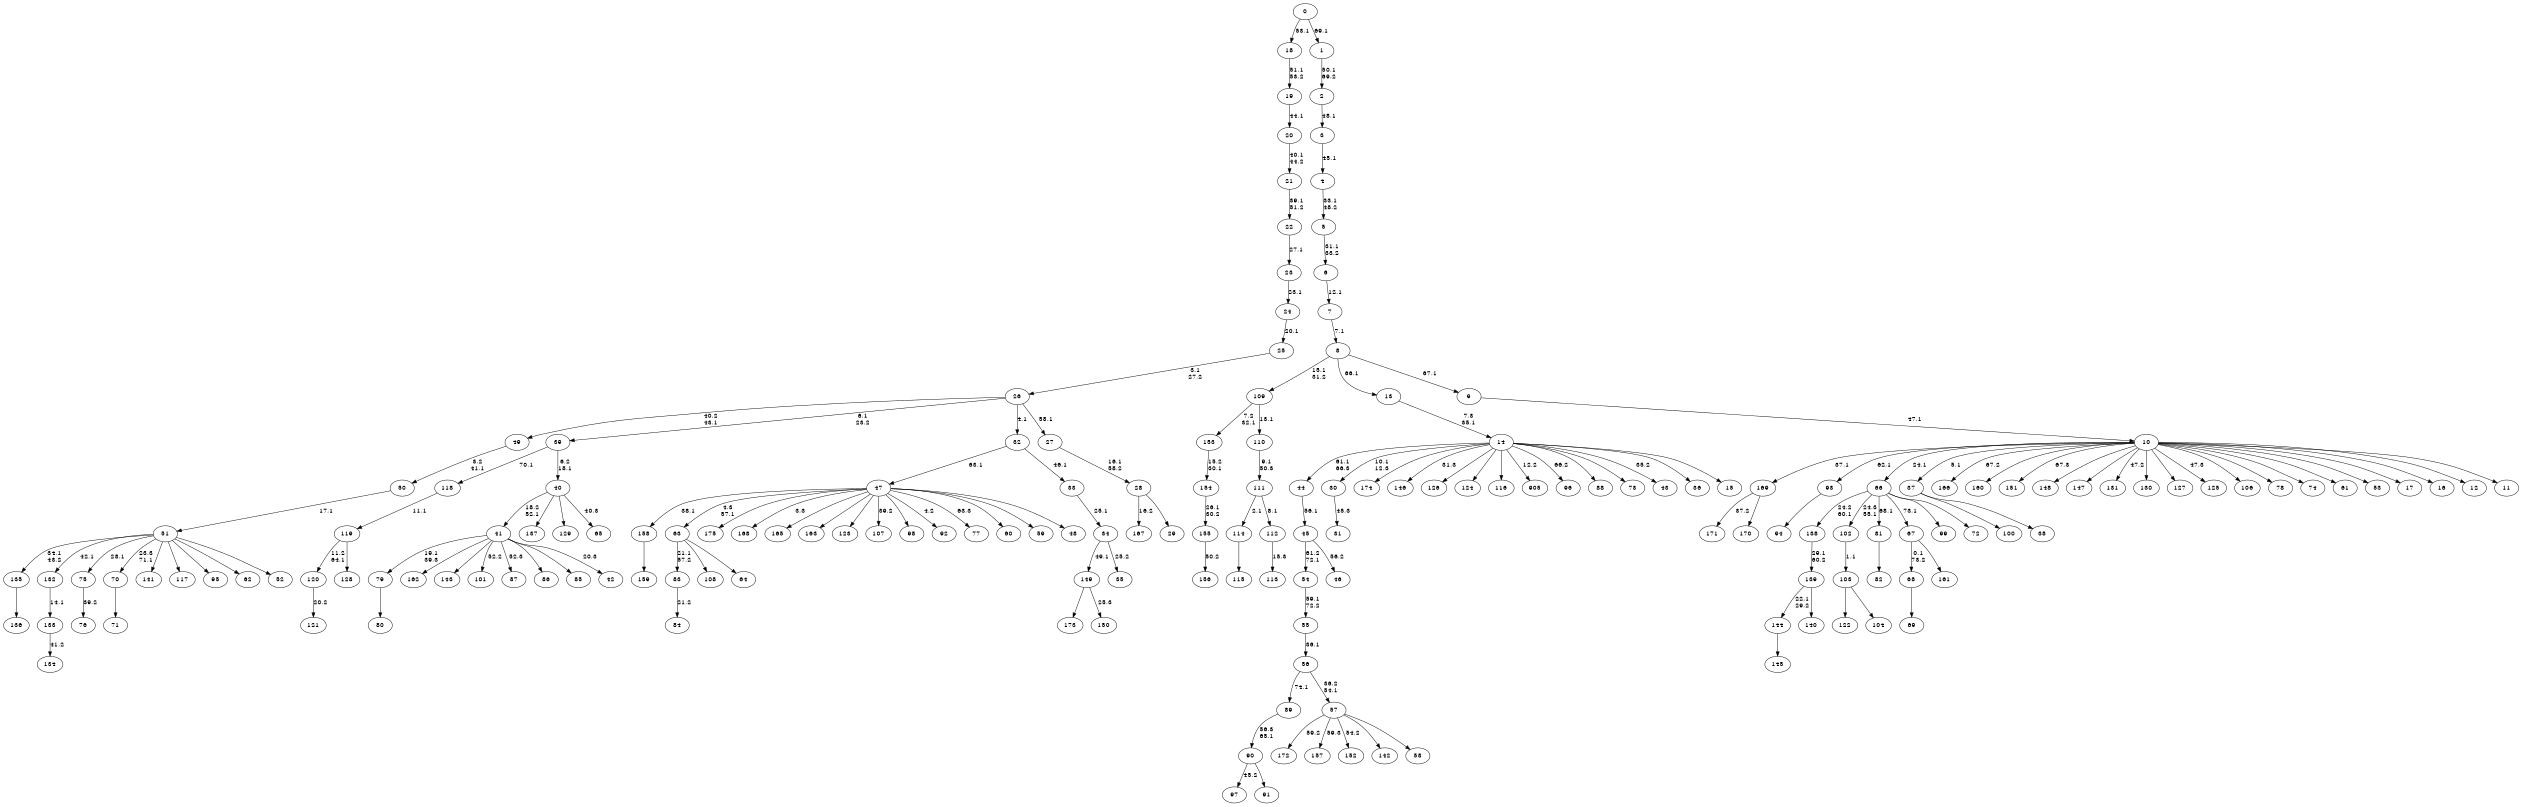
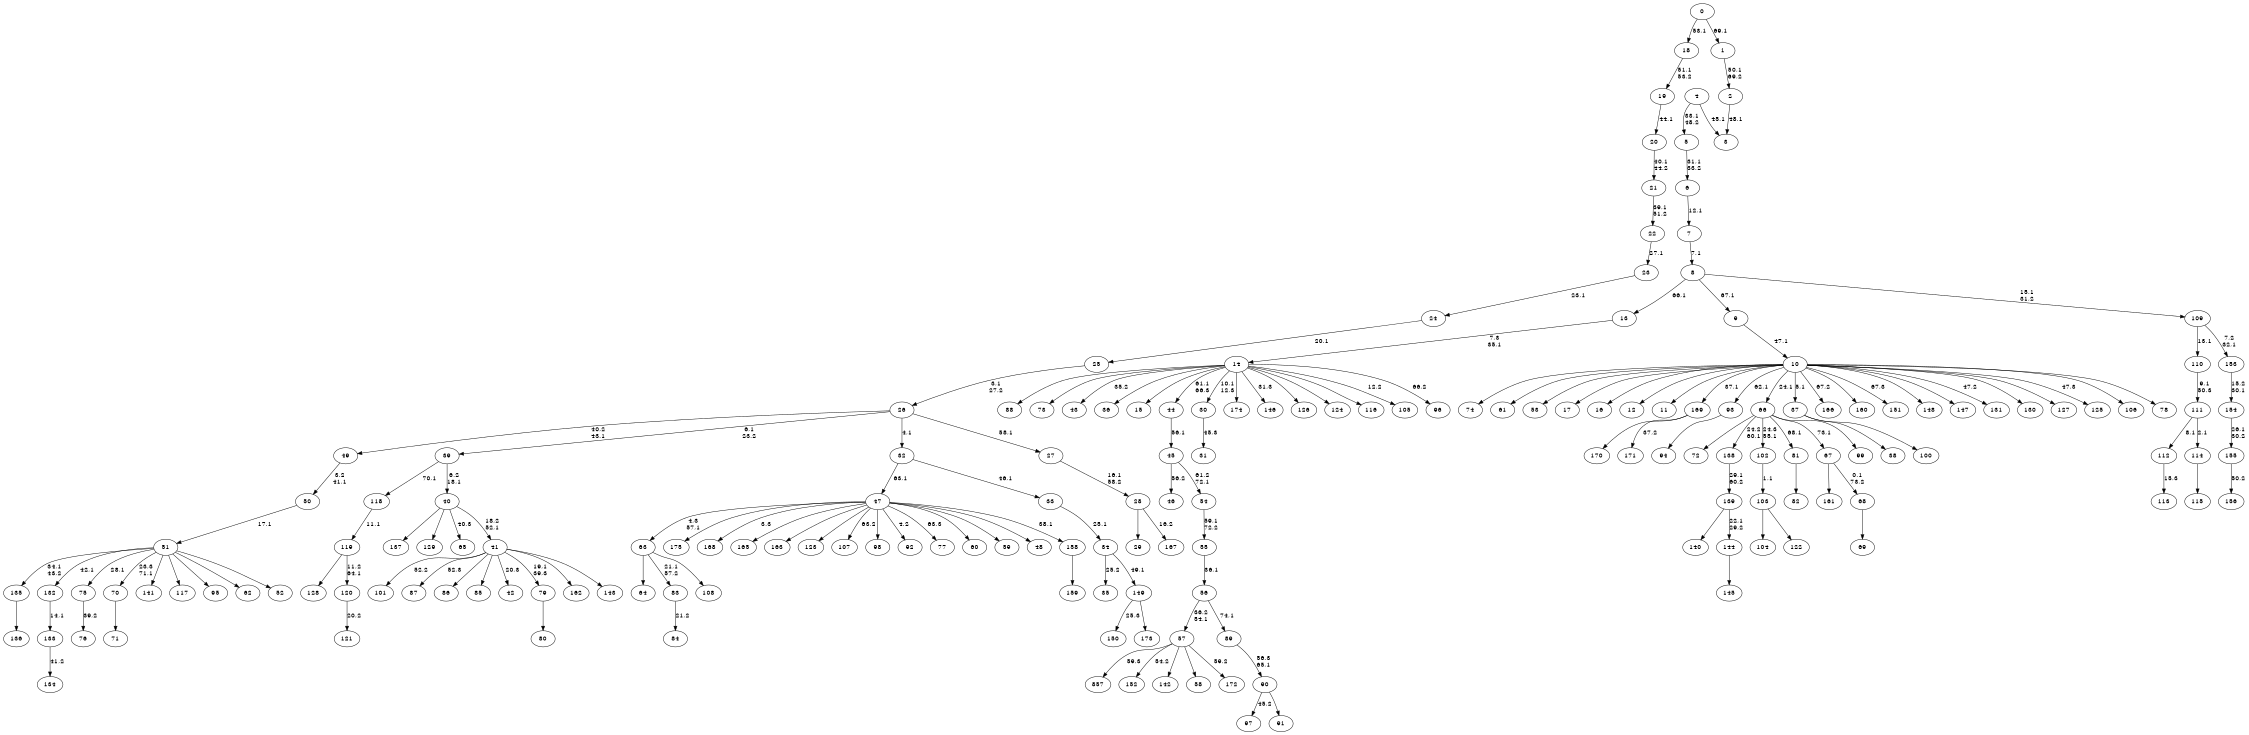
(1323, 156) -> (1707, 119)
(1535, 488) -> (1405, 410)
(886, 511) -> (869, 524)
(1317, 756) -> (1098, 685)
